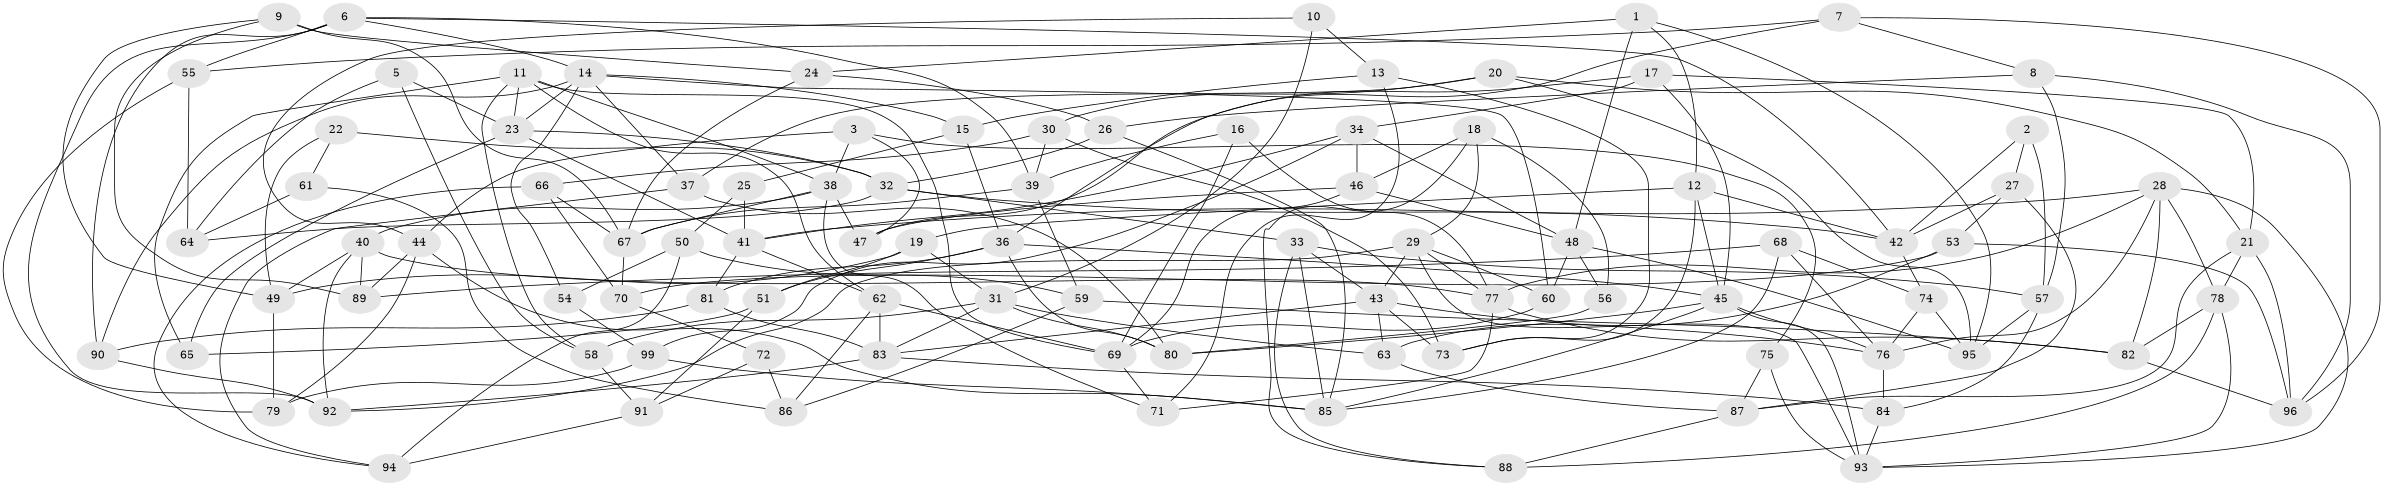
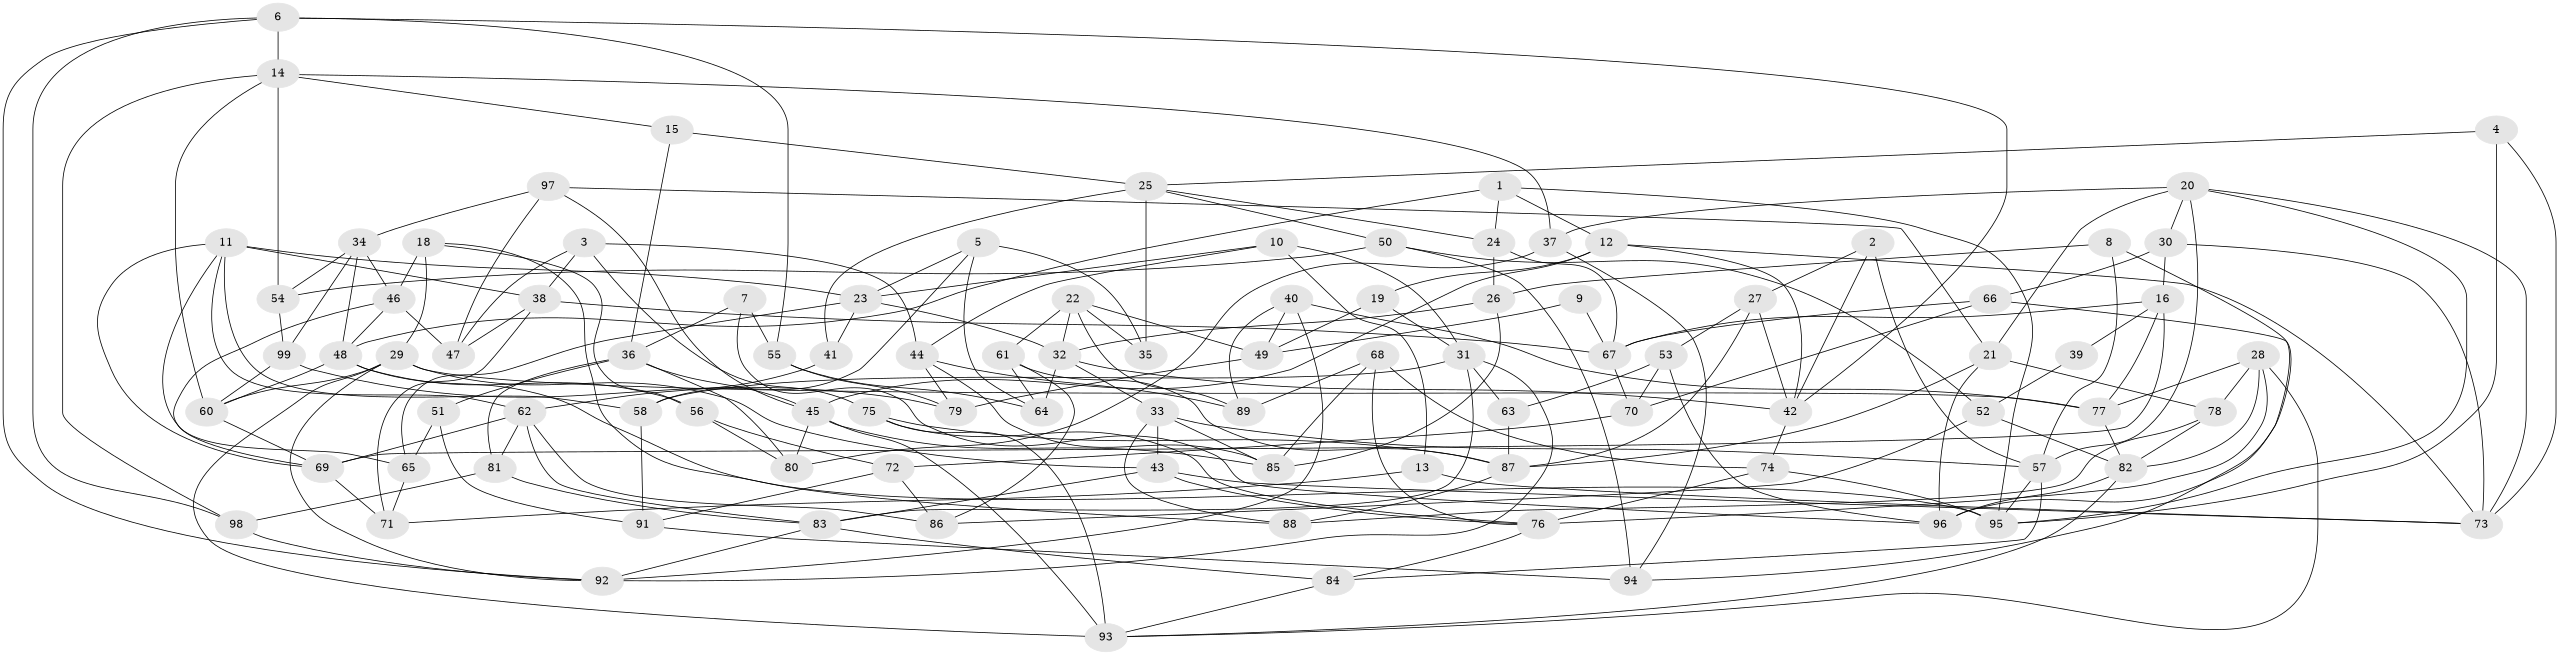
(720, 39) -> none
(1937, 45) -> none
(580, 56) -> (1343, 217)
(1652, 74) -> (548, 186)
(1226, 88) -> none
(549, 102) -> (1116, 265)
none -> (2496, 130)
(1040, 160) -> (2164, 276)
(1097, 194) -> (319, 271)
(115, 199) -> (1110, 363)
(863, 205) -> (1883, 317)
(594, 208) -> none
(1761, 212) -> none
none -> (2485, 253)
(726, 271) -> (510, 440)
(841, 272) -> none
(1082, 299) -> (1983, 412)
(1055, 321) -> (1222, 552)
(1380, 325) -> none
(1802, 327) -> (1202, 467)
(98, 356) -> (237, 525)
none -> (1146, 356)
none -> (2185, 368)
(986, 387) -> (244, 385)
(1356, 389) -> (398, 496)
none -> (1235, 434)
none -> (793, 445)
(2108, 450) -> (1635, 610)
